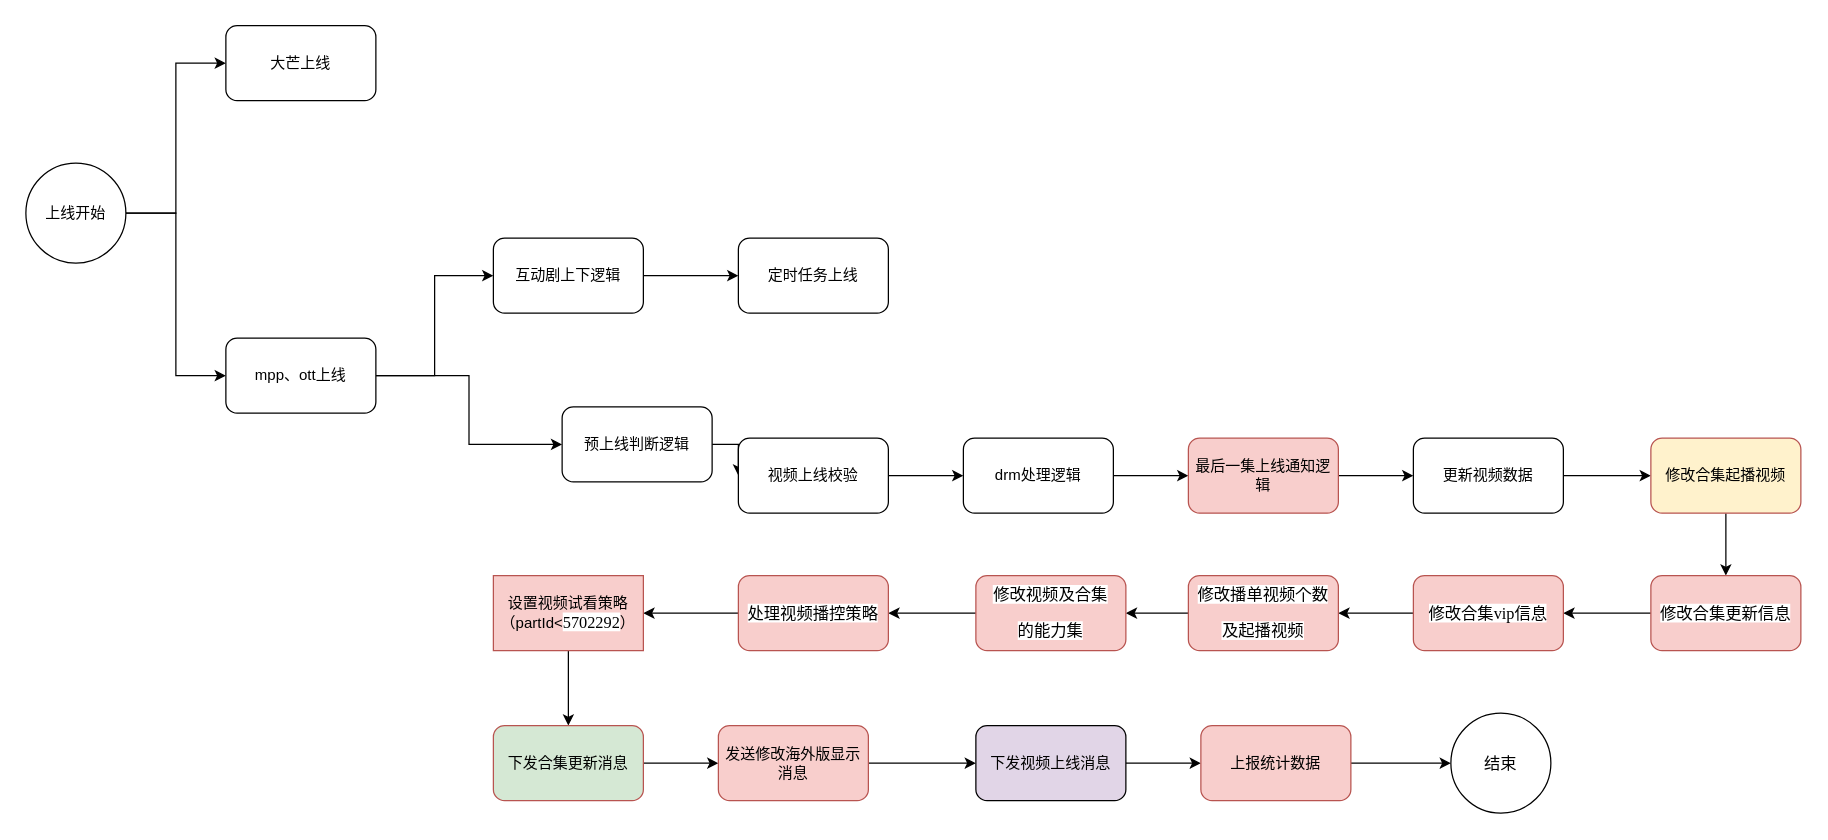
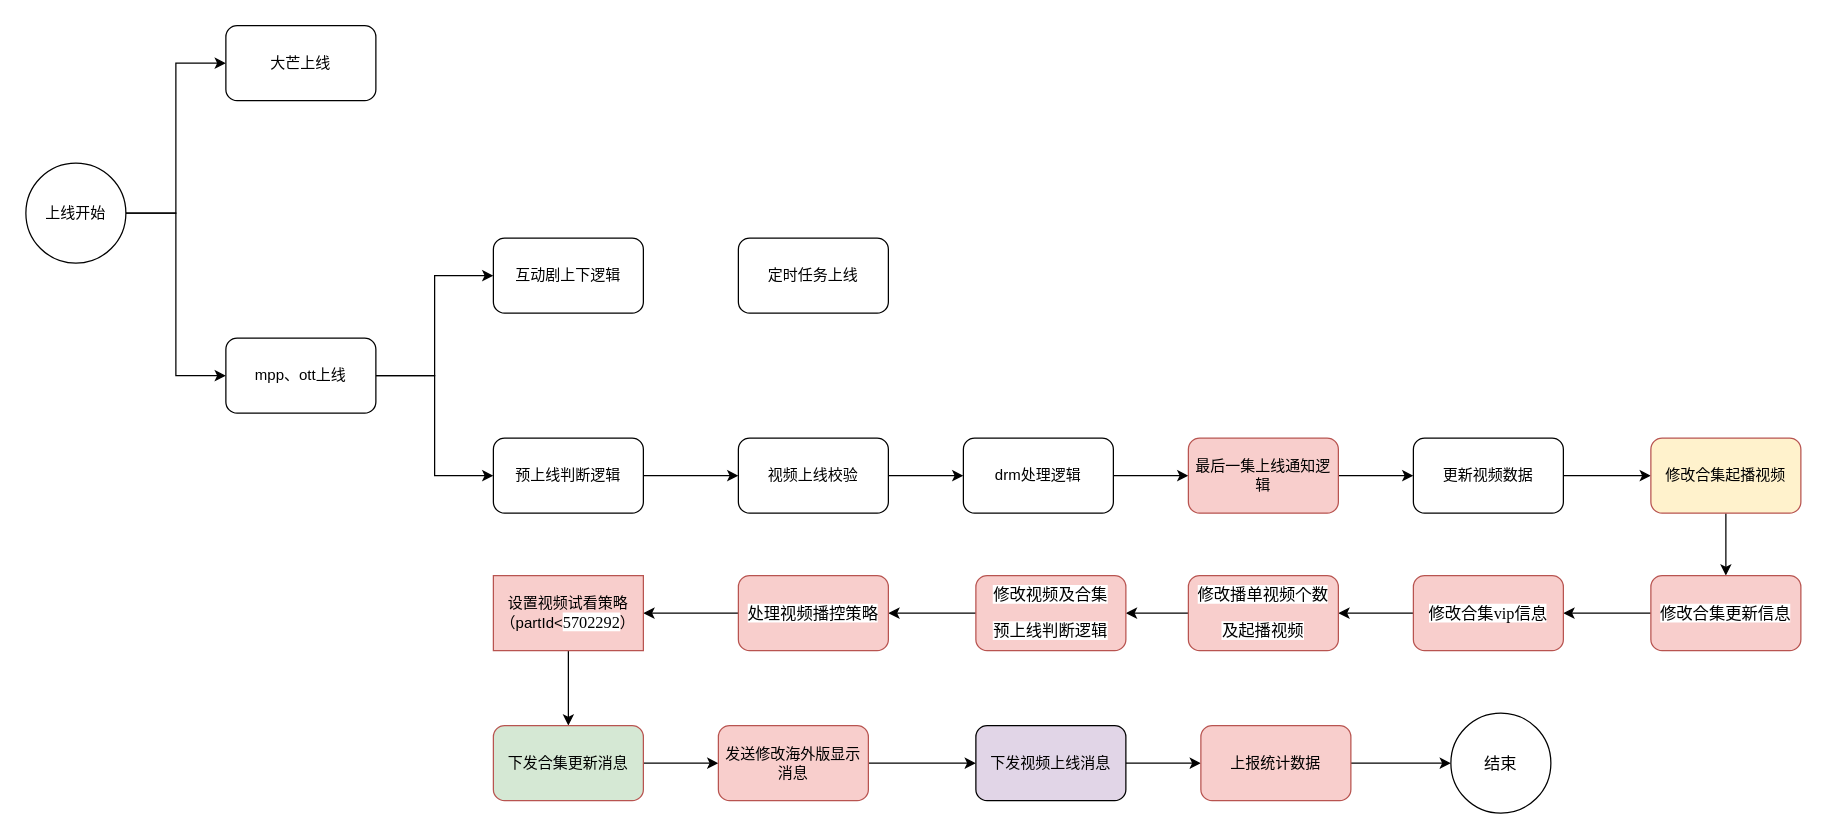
(686, 276) -> none
(637, 444) -> (568, 476)
(1051, 613) -> (1051, 613)
